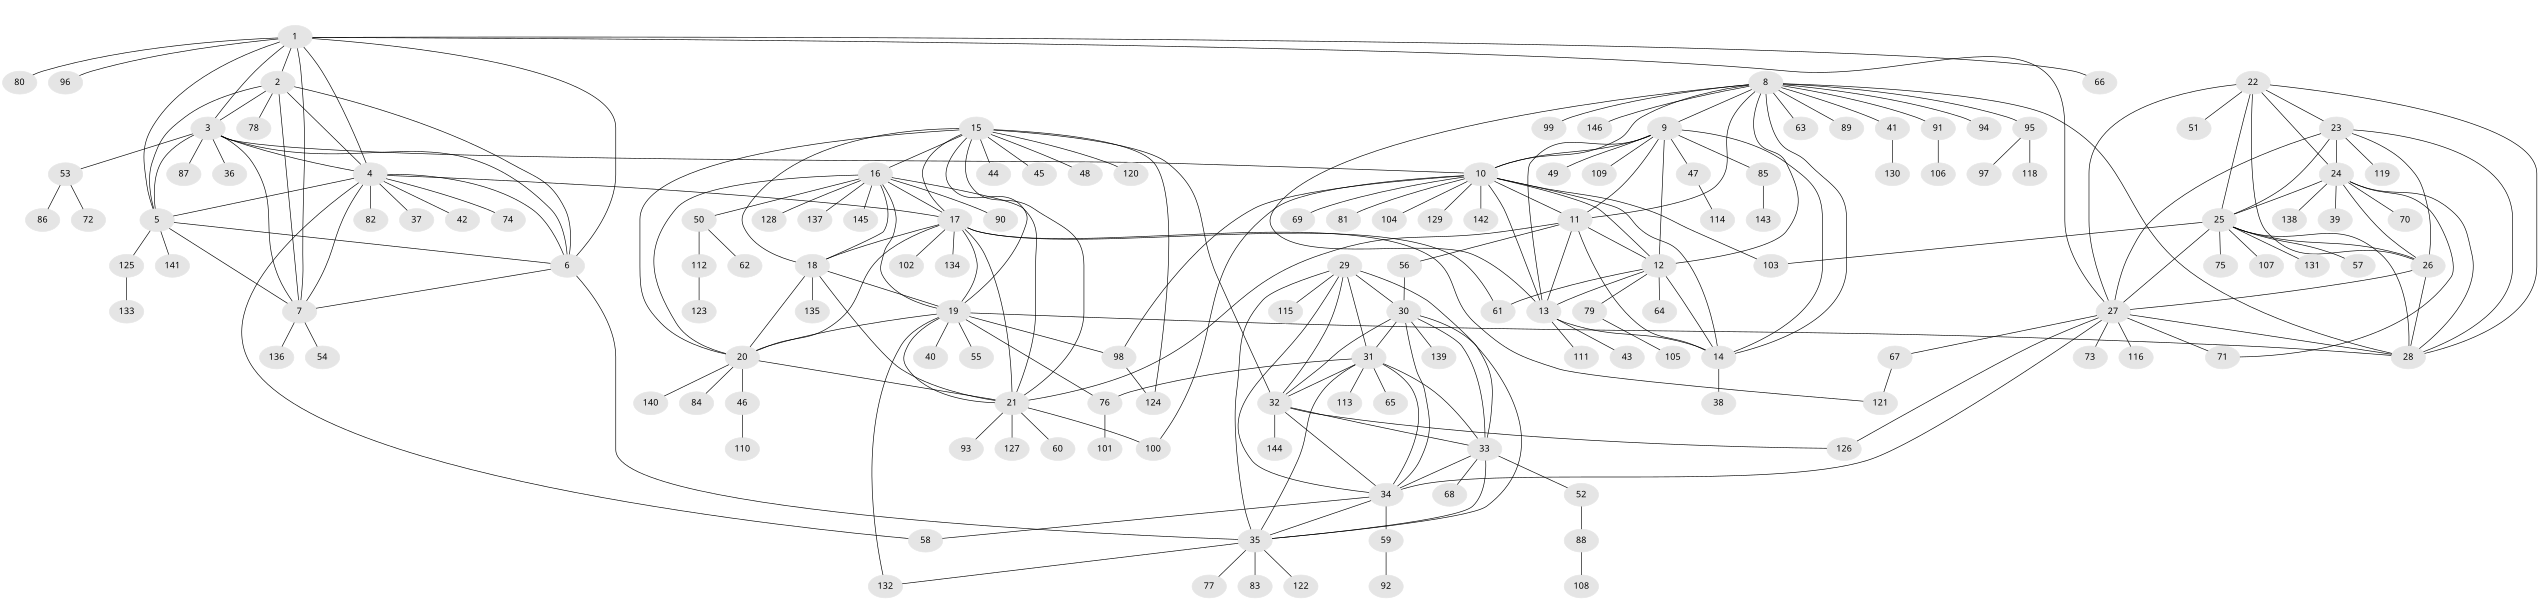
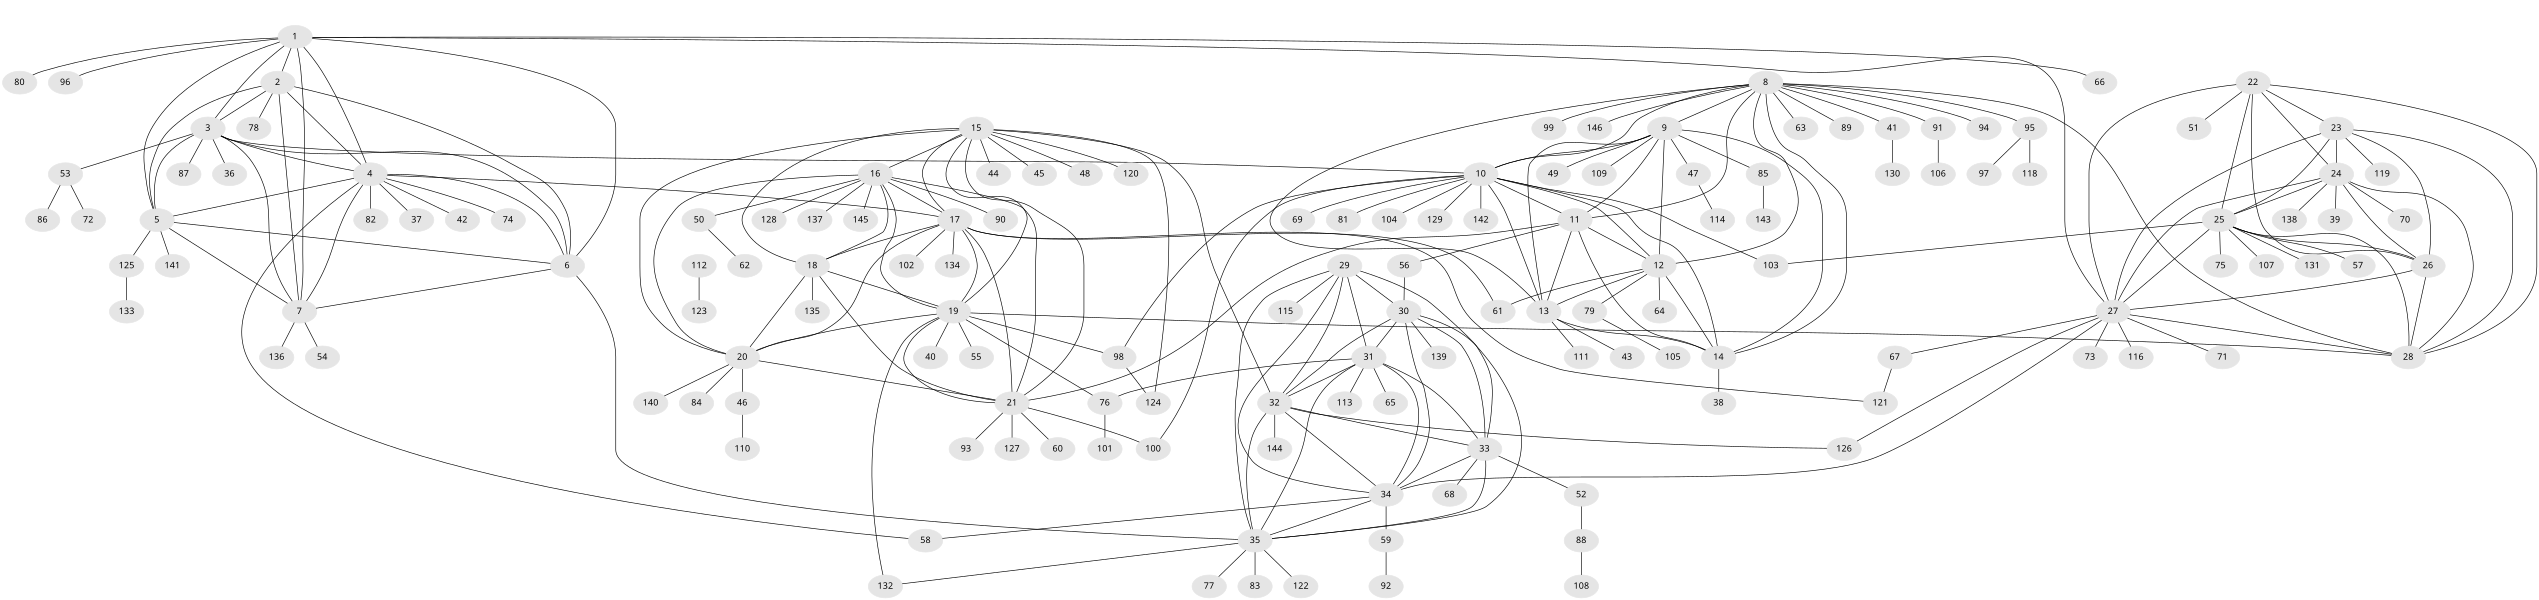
(699, 243) -> none
(2425, 304) -> (2199, 208)
none -> (1247, 469)
